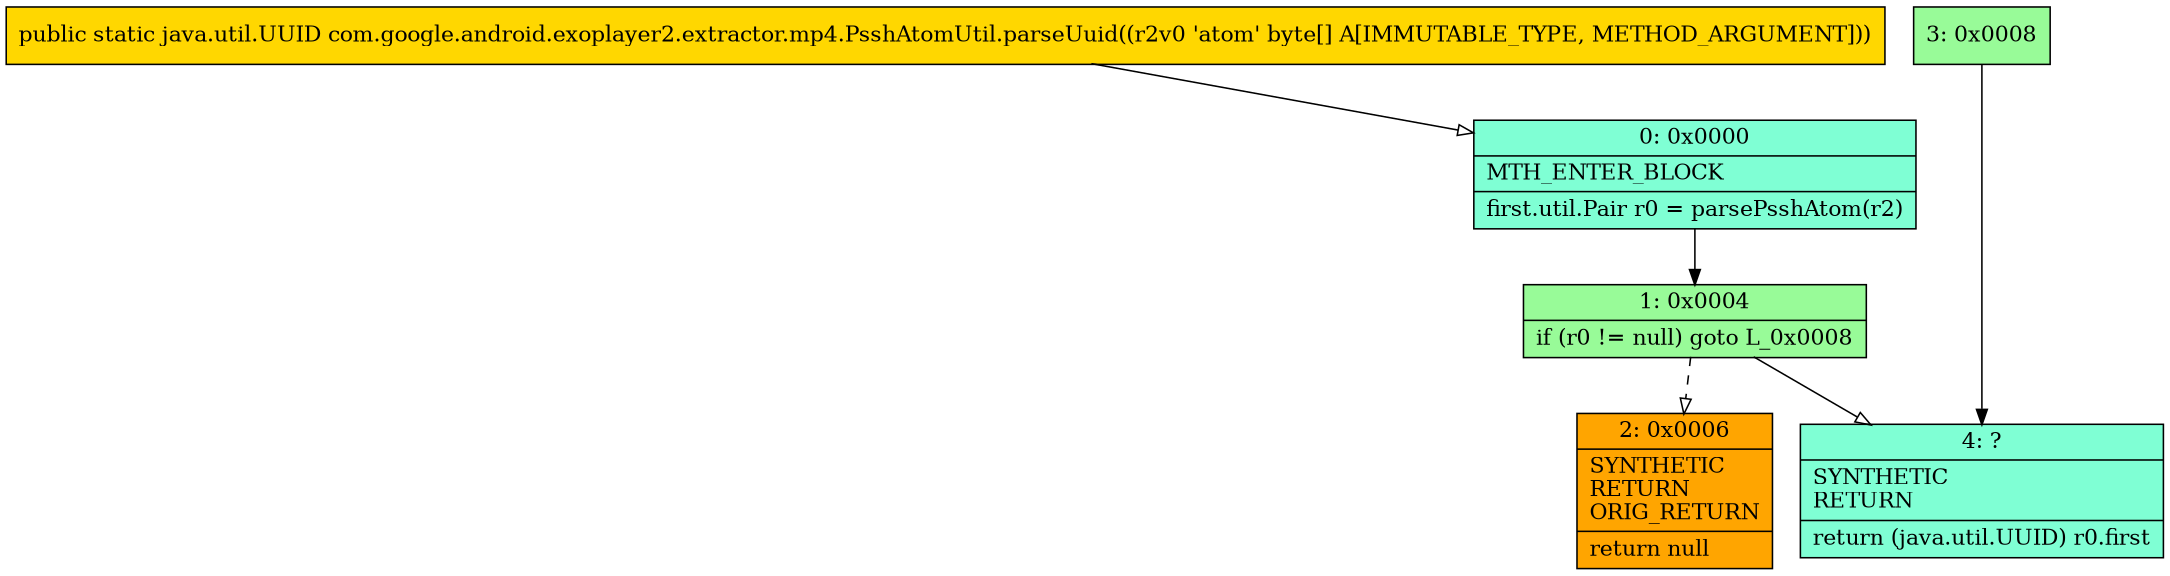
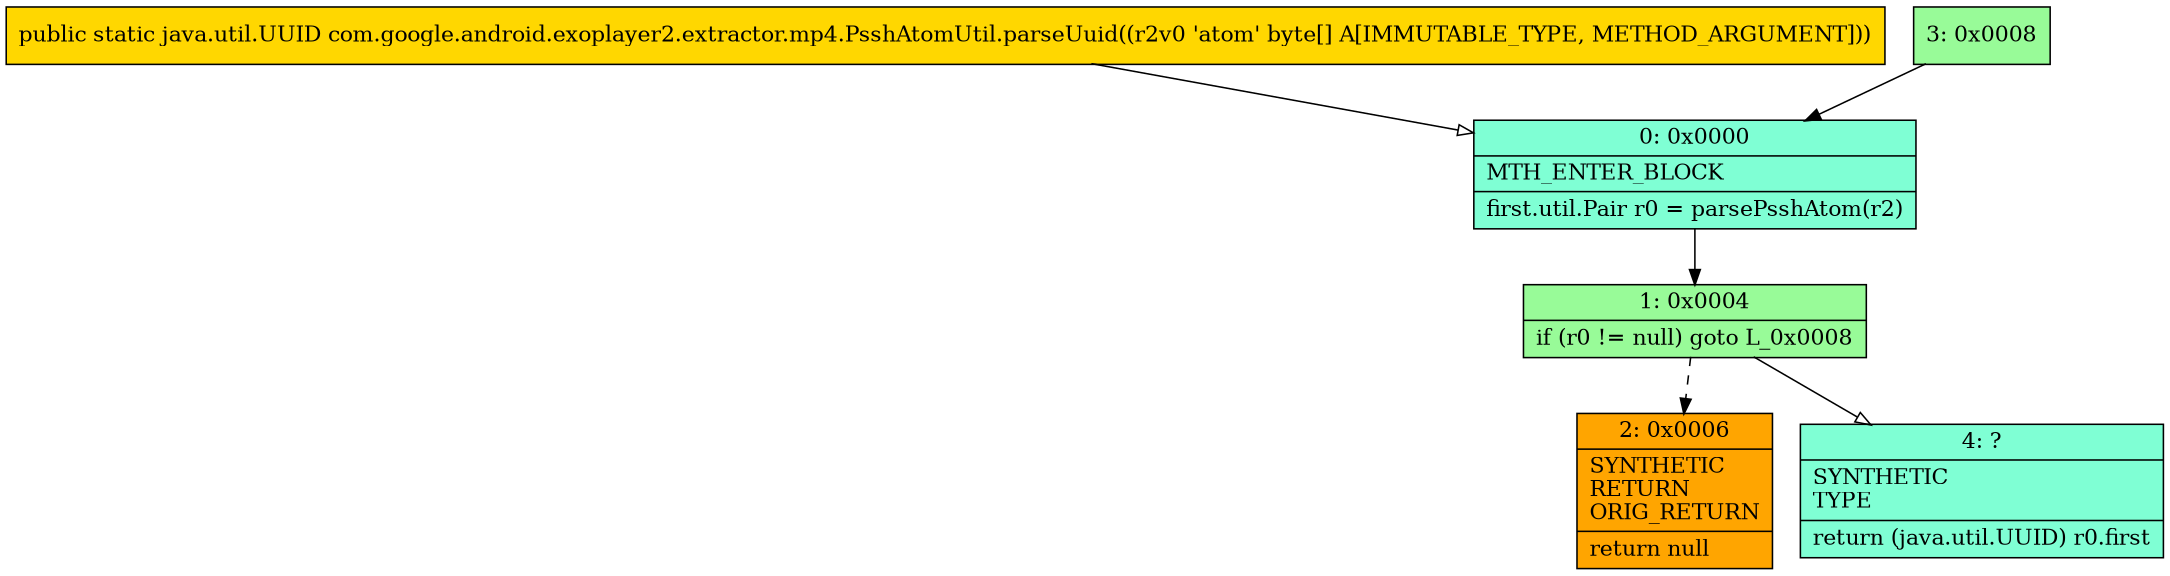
(1982, 237) -> (1872, 89)
(1688, 378) -> (1688, 378)
(1863, 501) -> (1843, 501)
